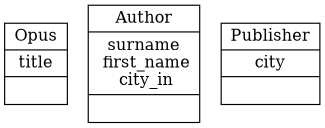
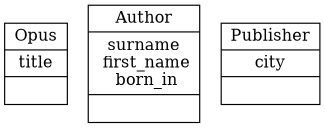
(144, 80) -> (144, 80)
